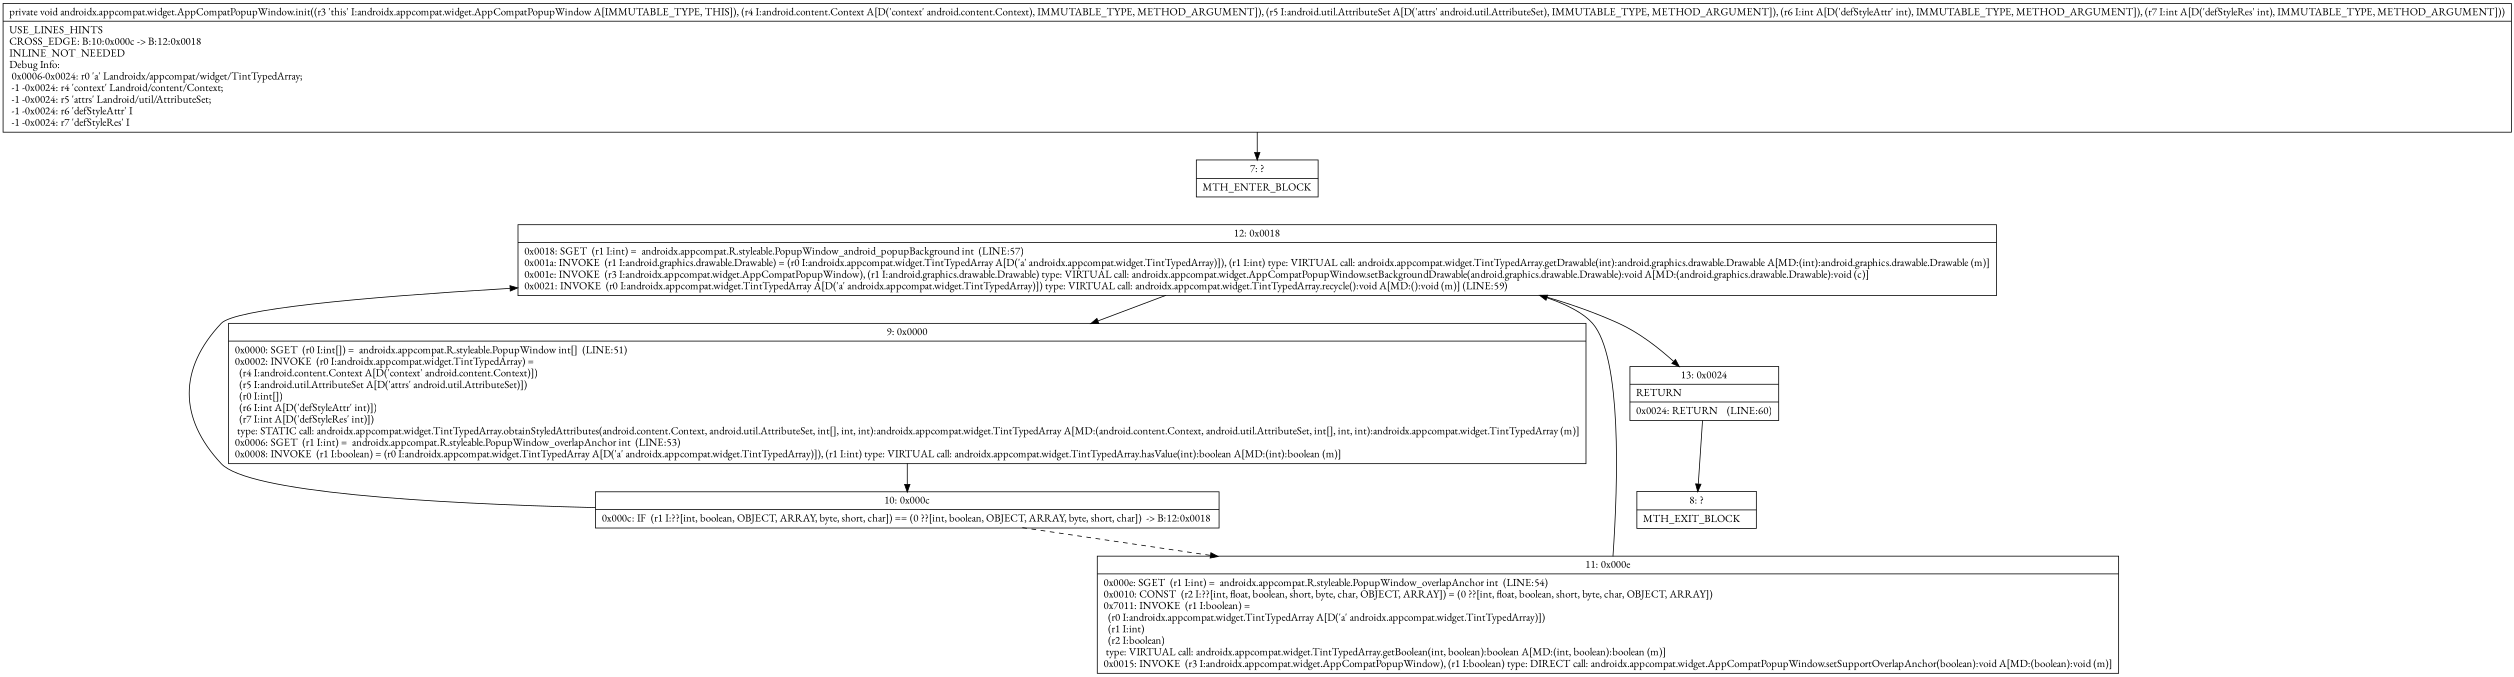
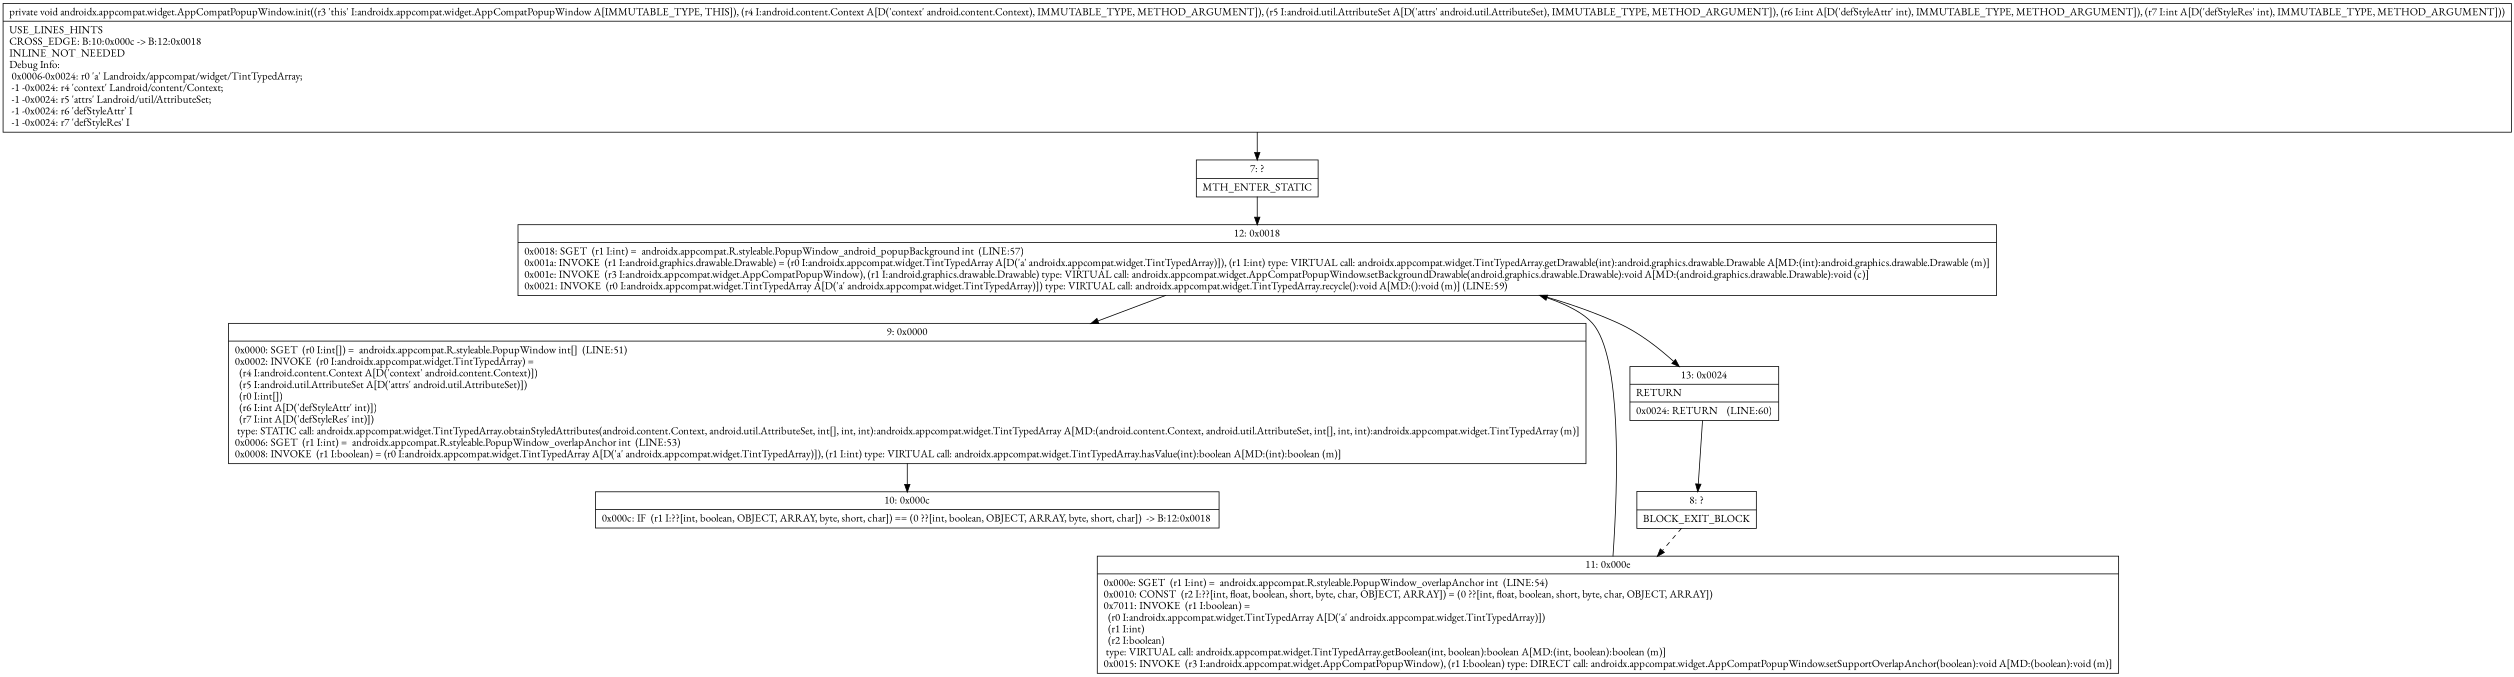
(1257, 187) -> (1257, 187)
(201, 435) -> (1257, 207)
(1692, 519) -> (1697, 519)
(1116, 542) -> (1672, 539)
